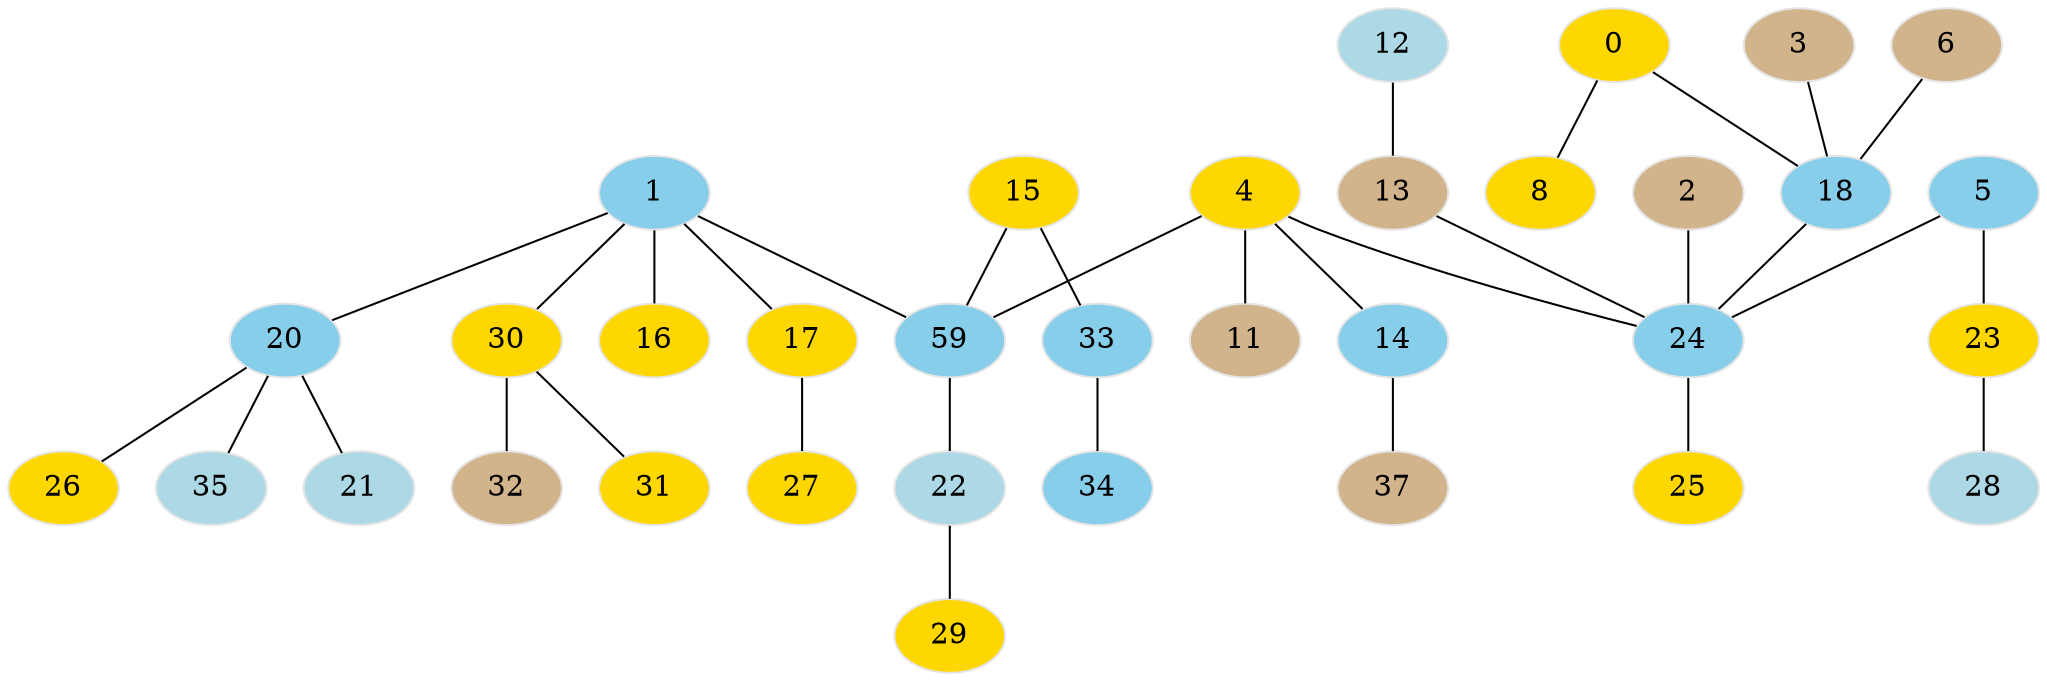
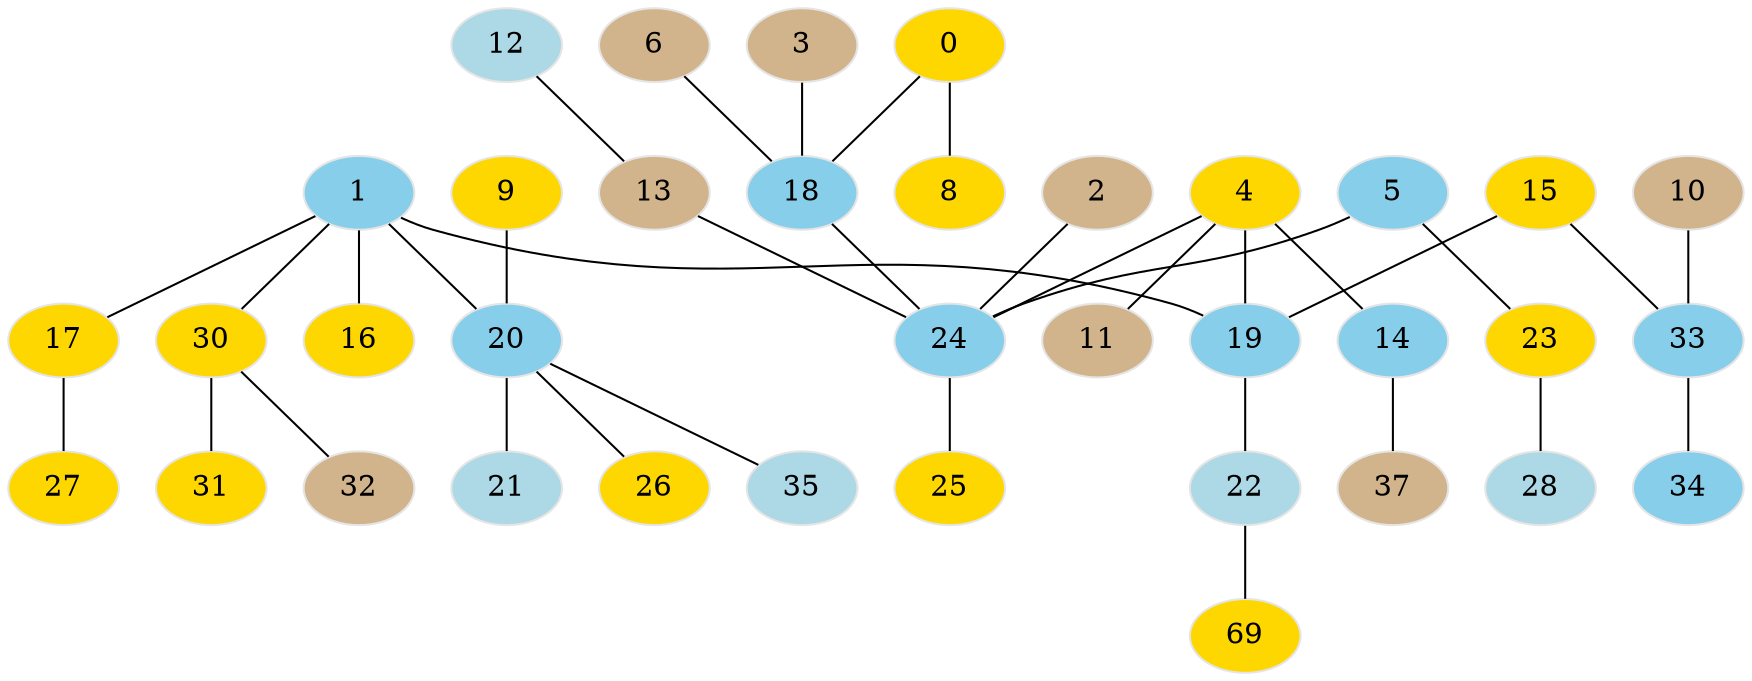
none -> (507, 193)
none -> (1688, 193)
(950, 341) -> (1245, 341)
(950, 636) -> (1245, 636)
